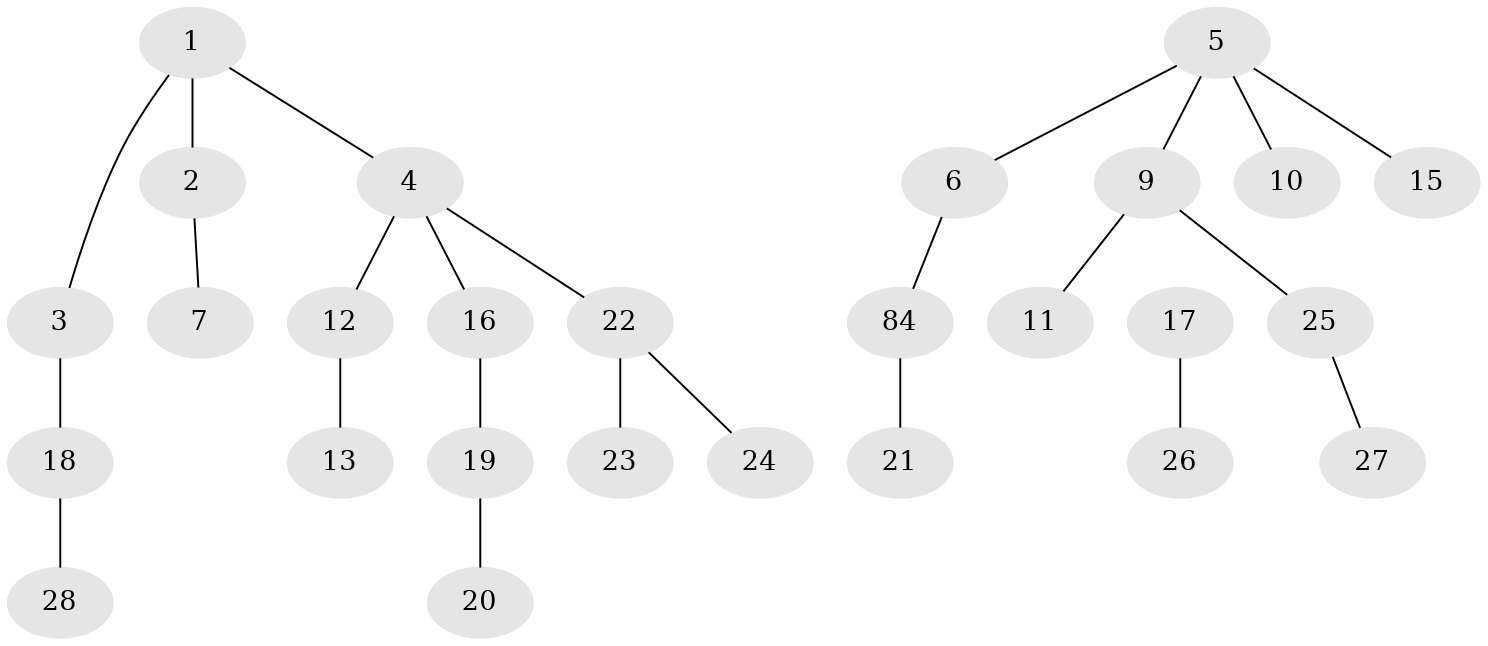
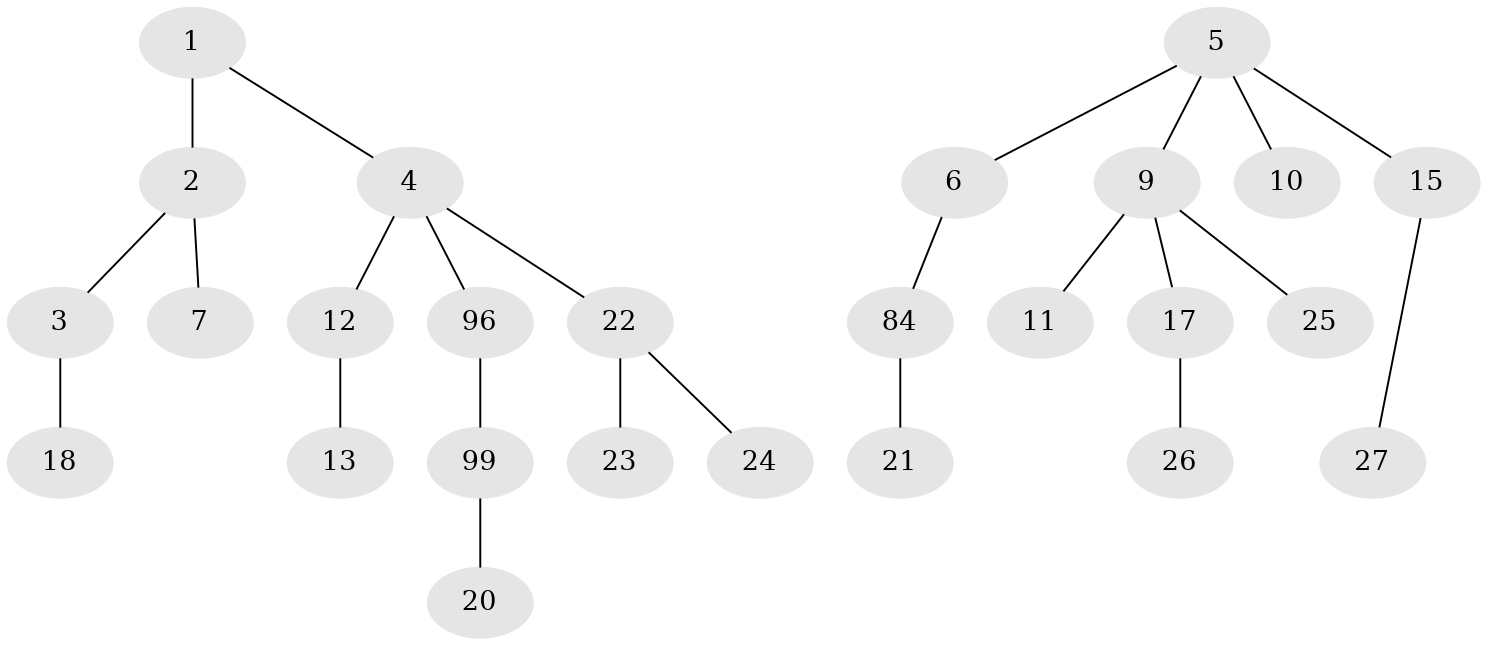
(109, 177) -> (126, 253)
none -> (1164, 252)
(480, 323) -> (480, 323)
(1346, 392) -> (1400, 323)
(480, 463) -> (480, 463)
(60, 603) -> none
